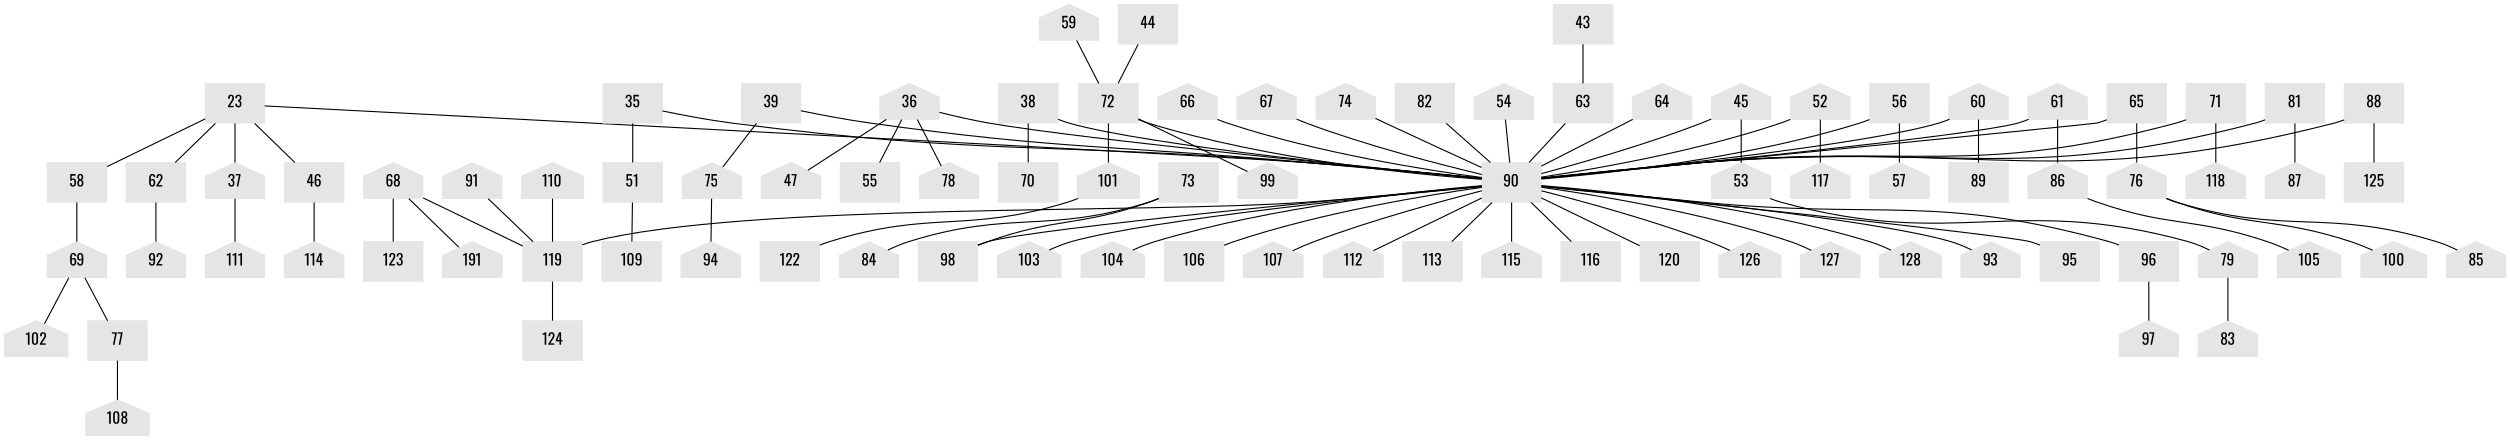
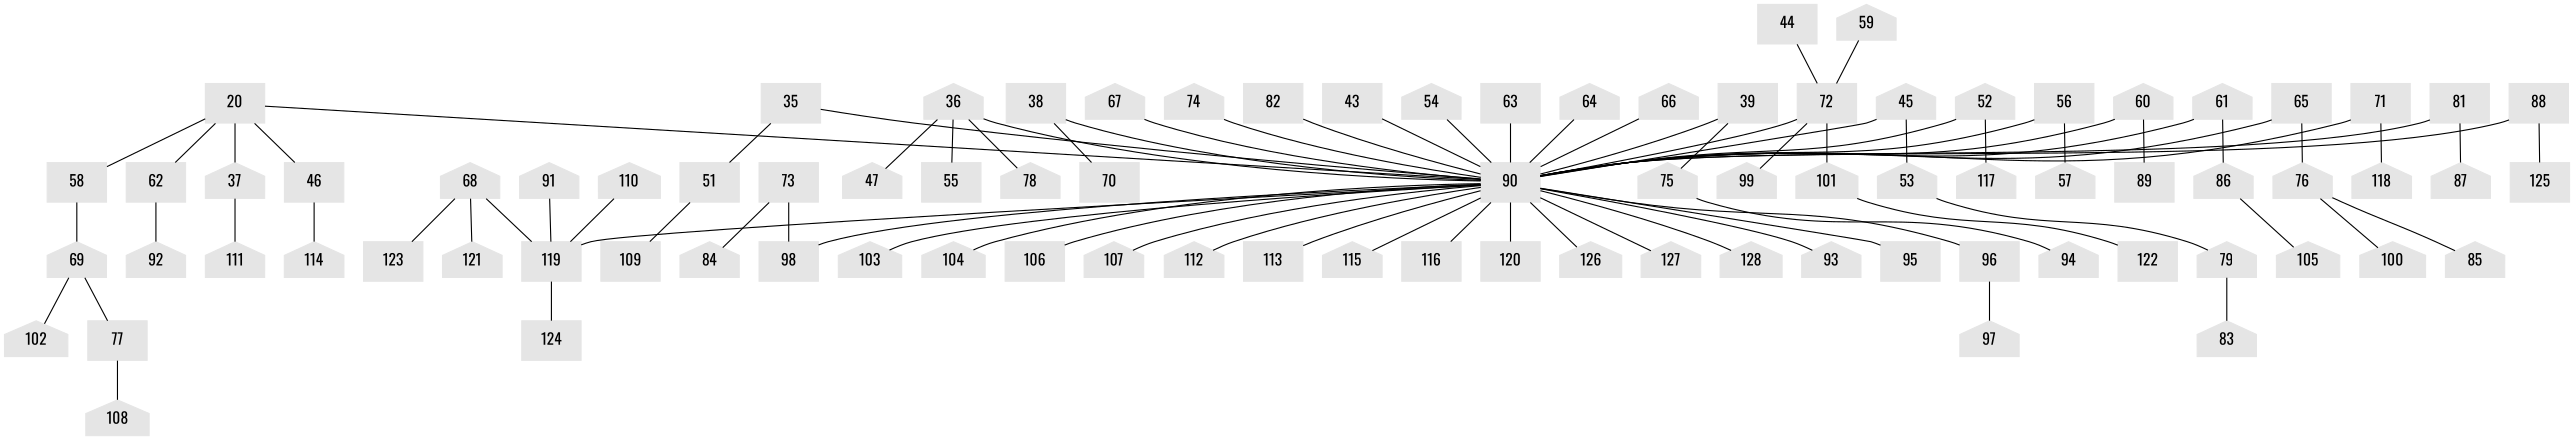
(1583, 64) -> (1431, 143)
(235, 103) -> (235, 103)
(472, 261) -> (472, 261)
